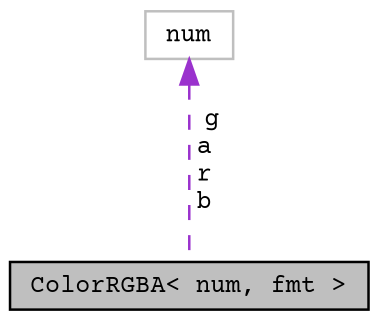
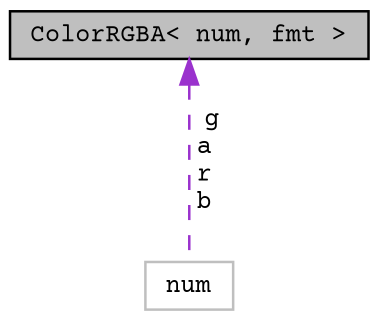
(189, 173) -> (189, 173)
